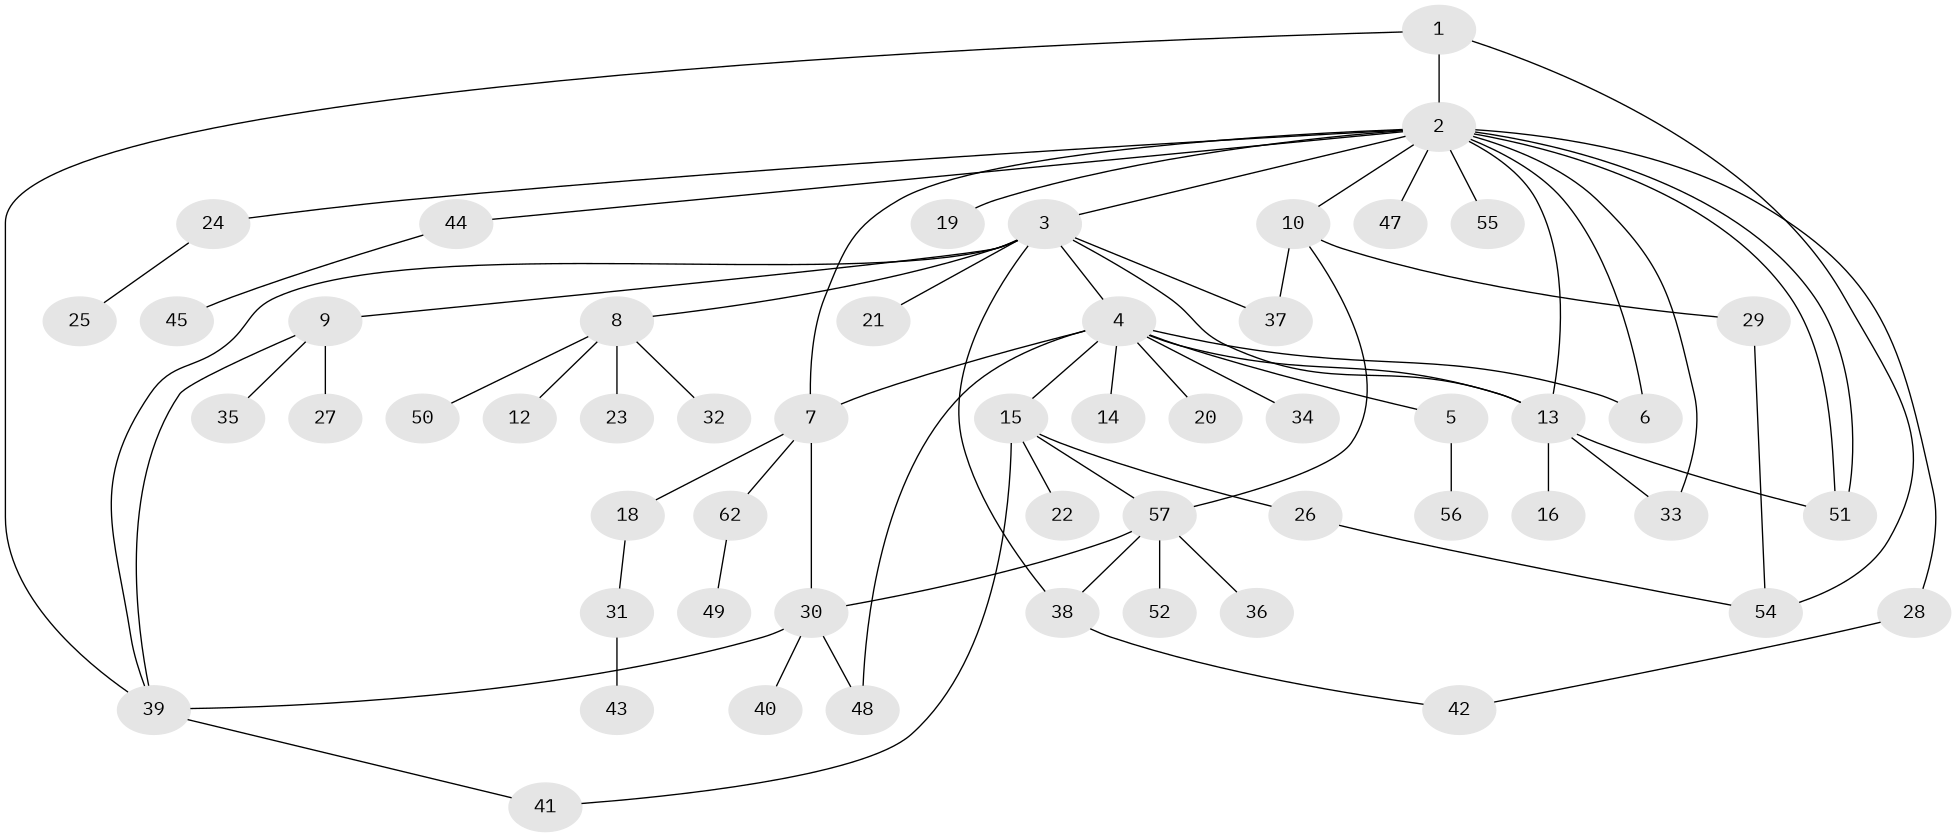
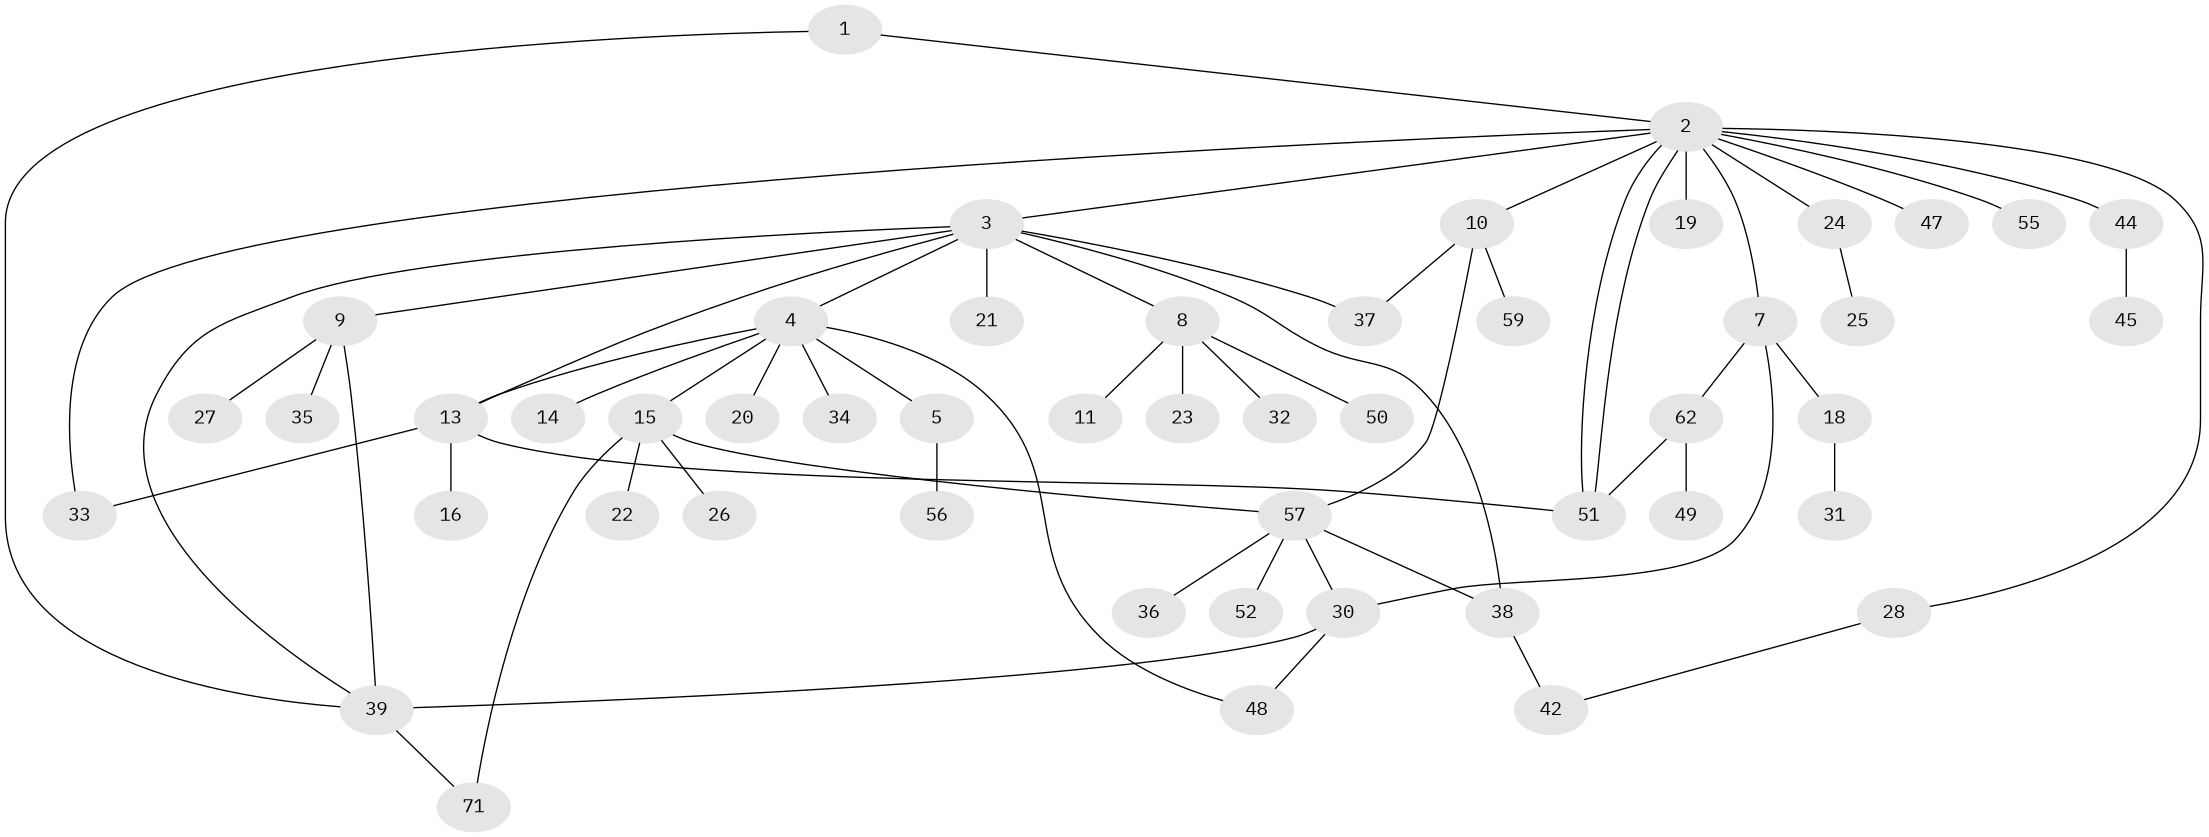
(1554, 250) -> none
(1754, 321) -> (1513, 321)
(956, 366) -> none
(520, 418) -> (1085, 418)
(1646, 418) -> none
none -> (1638, 467)
(1766, 613) -> none
(617, 710) -> none
(765, 710) -> none
(545, 807) -> (474, 807)
